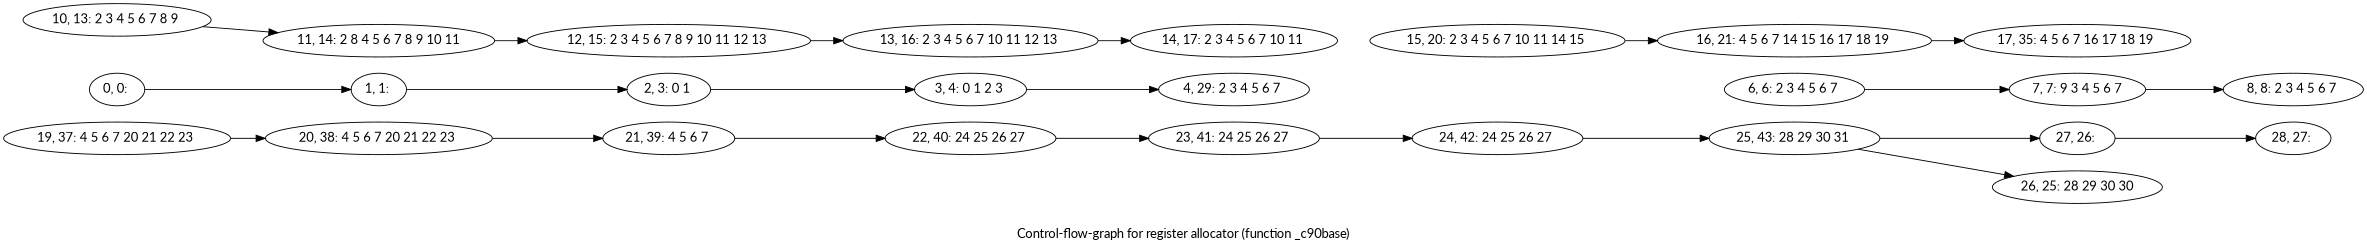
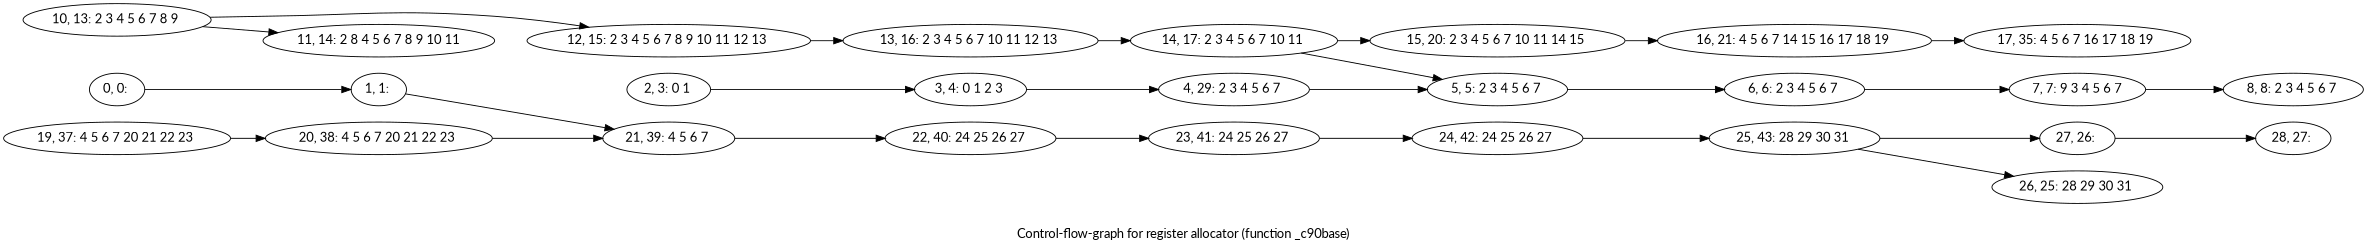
(506, 41) -> (395, 13)
none -> (1349, 41)
(512, 90) -> (505, 111)
none -> (1497, 90)
(2077, 187) -> (2077, 187)
